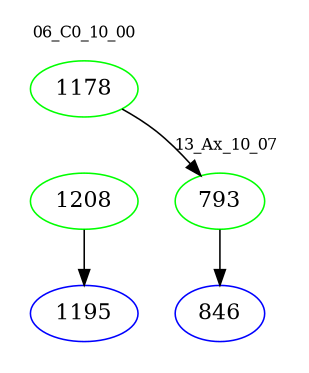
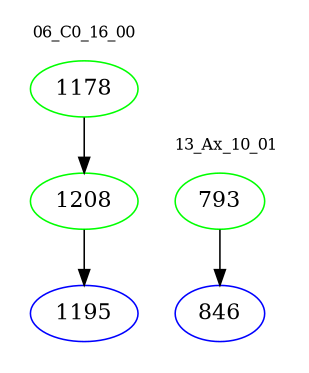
(84, 34) -> (84, 34)
(172, 145) -> (84, 137)
(226, 146) -> (226, 146)
